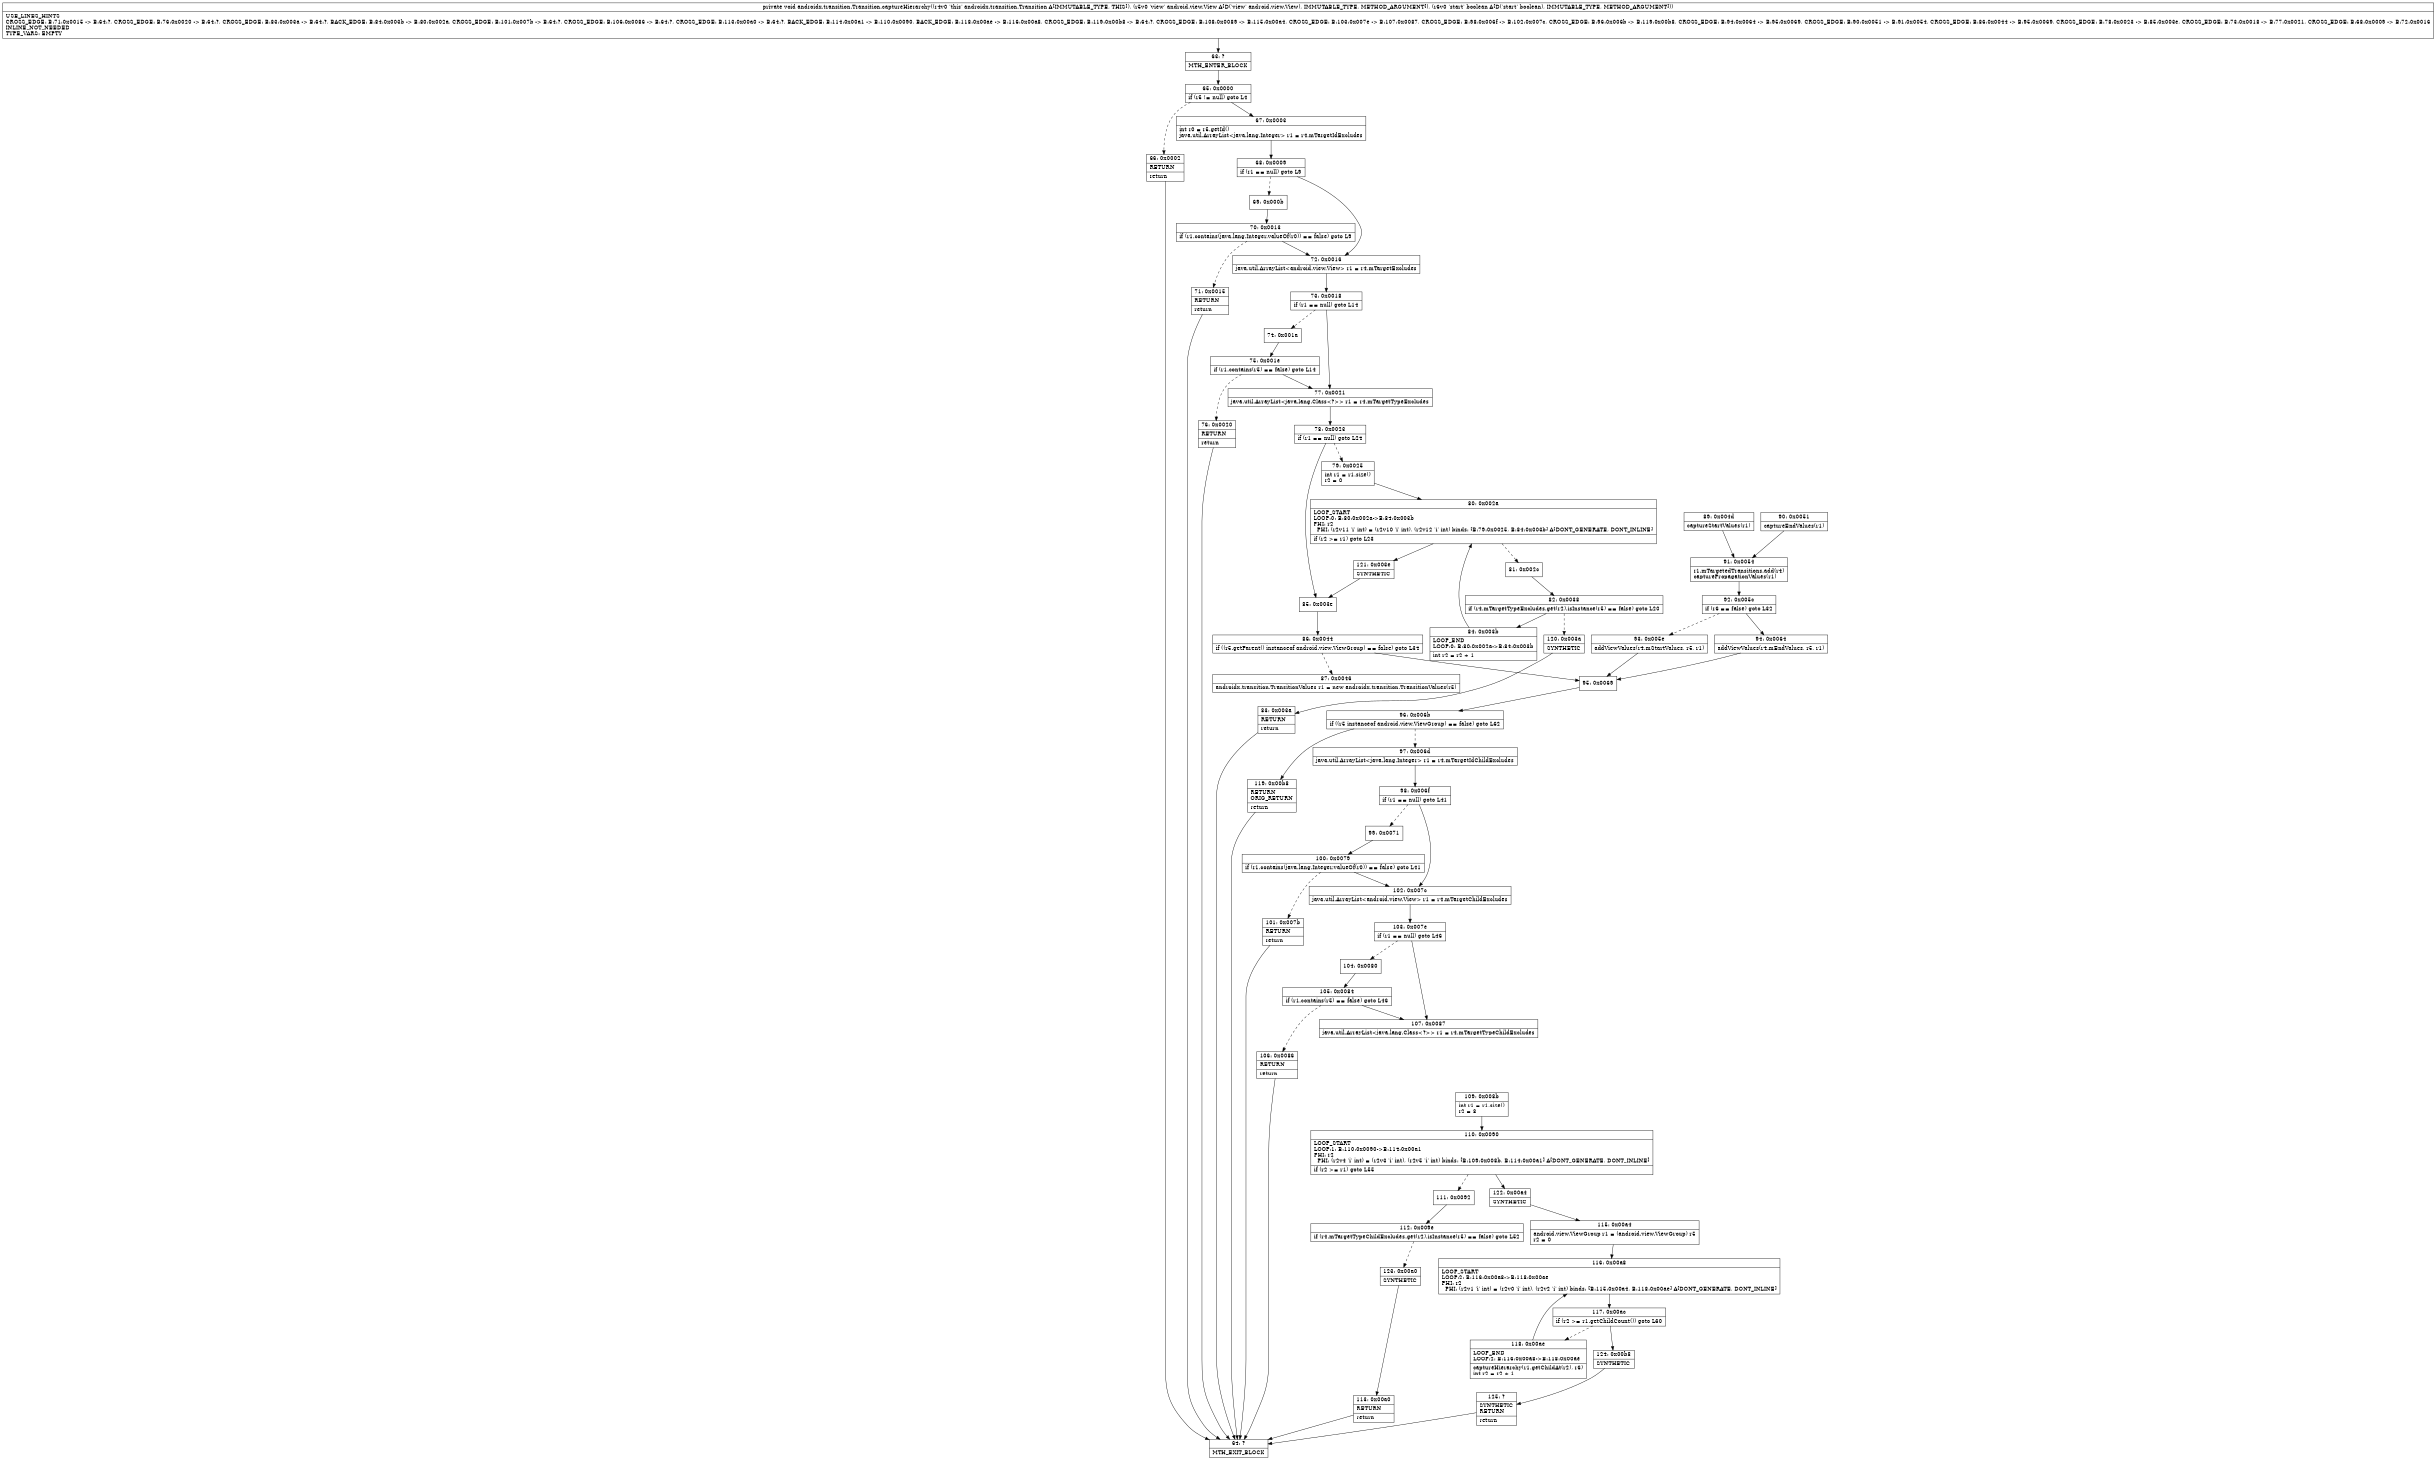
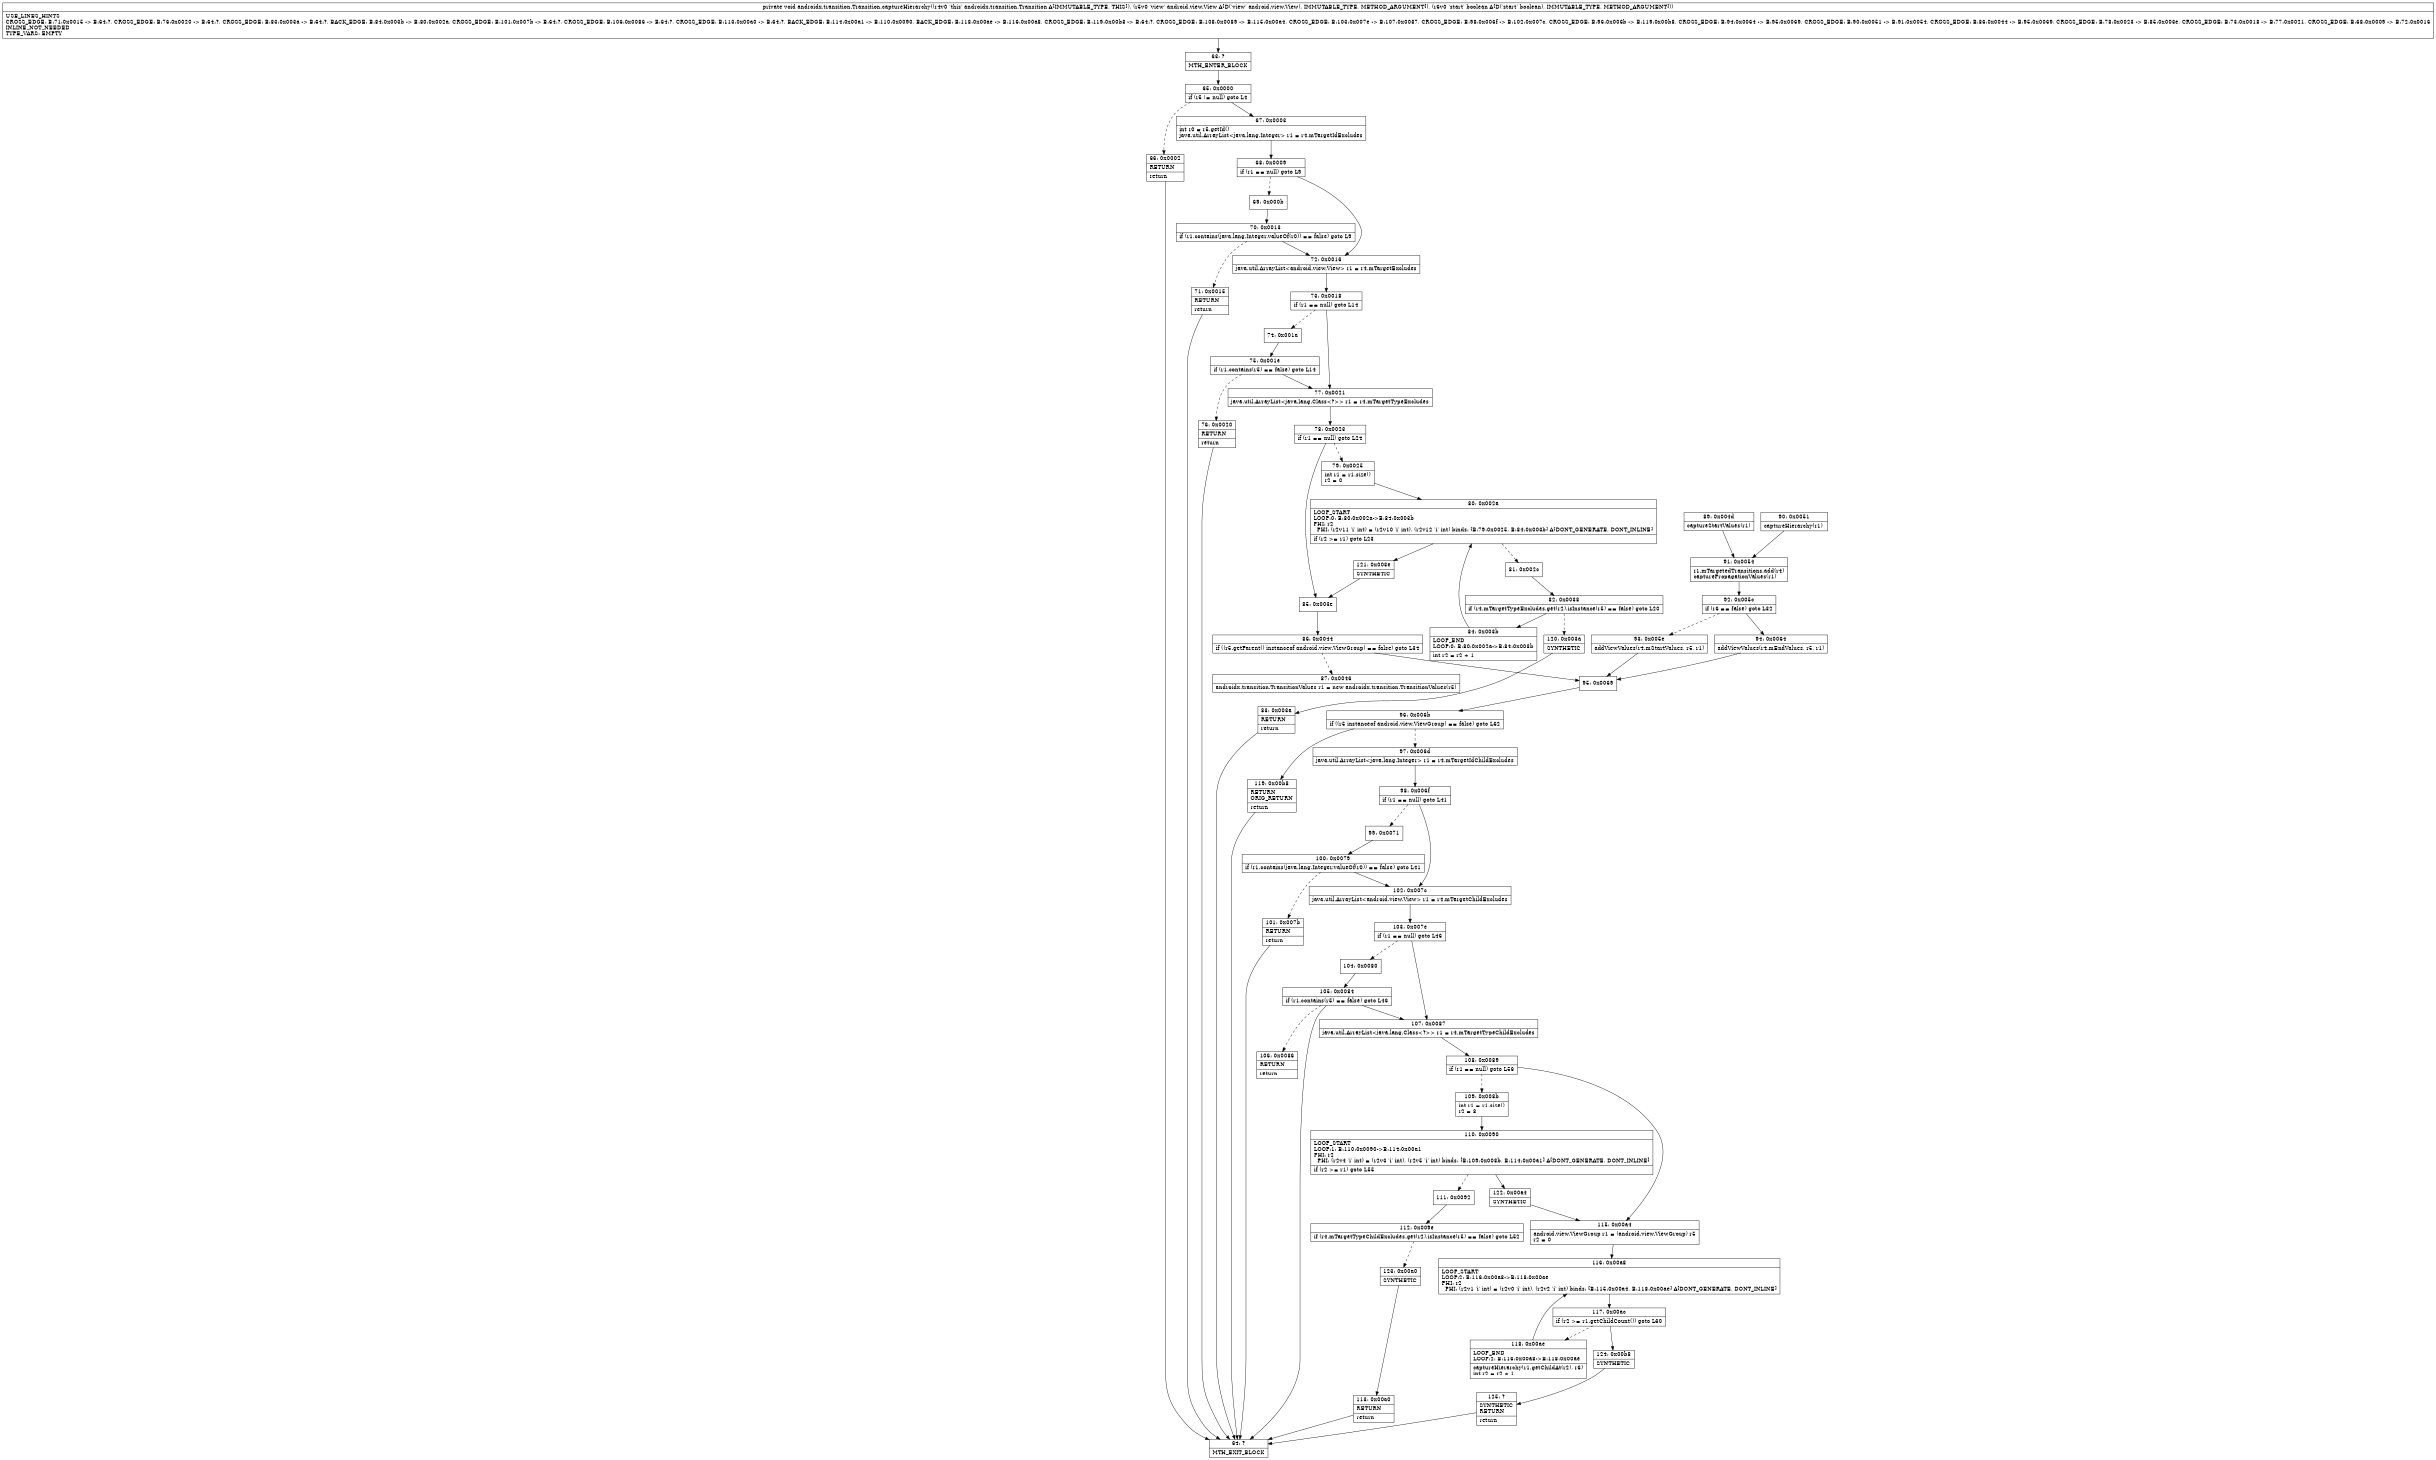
(1794, 526) -> (1793, 526)
none -> (1482, 1065)
(1269, 1259) -> (1300, 1227)
